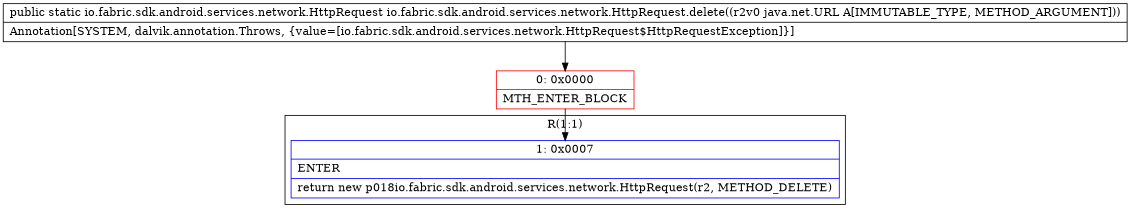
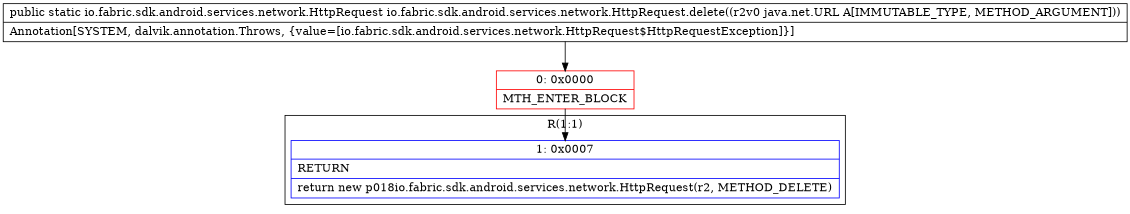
(319, 168) -> (324, 168)
